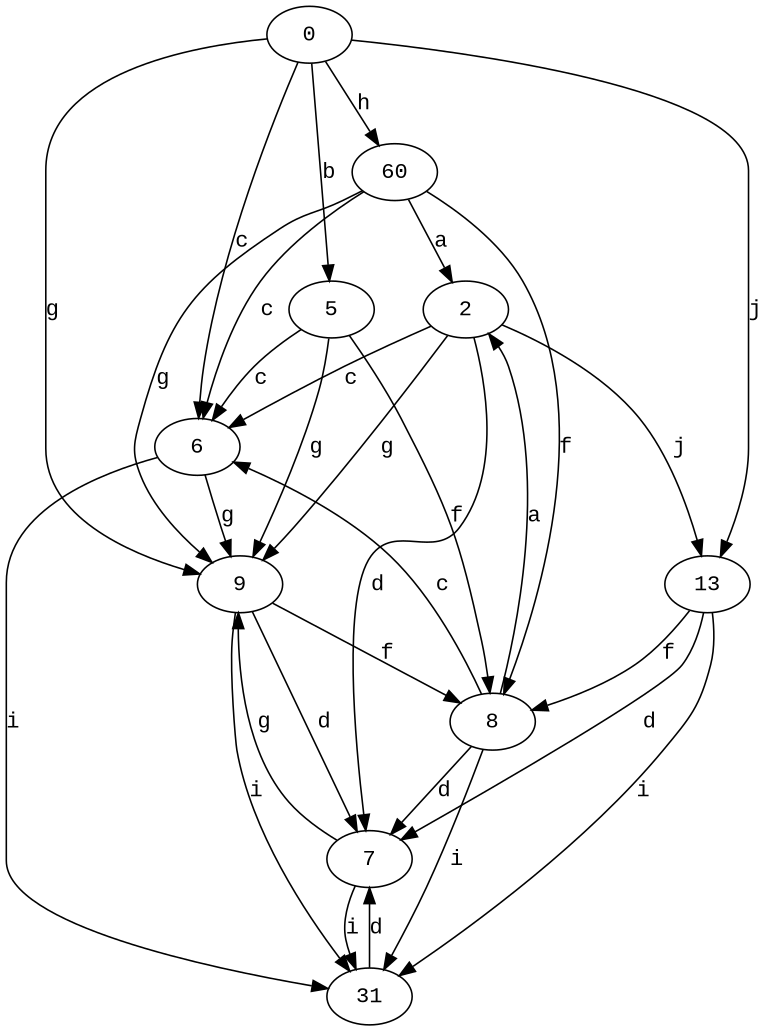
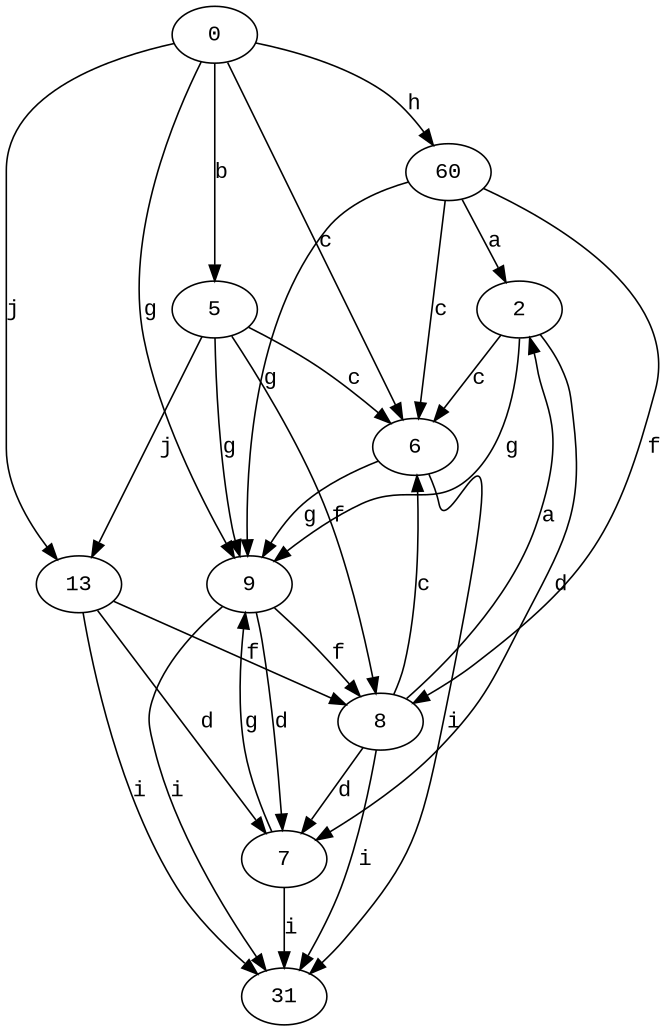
(629, 407) -> (151, 439)
(370, 936) -> none
